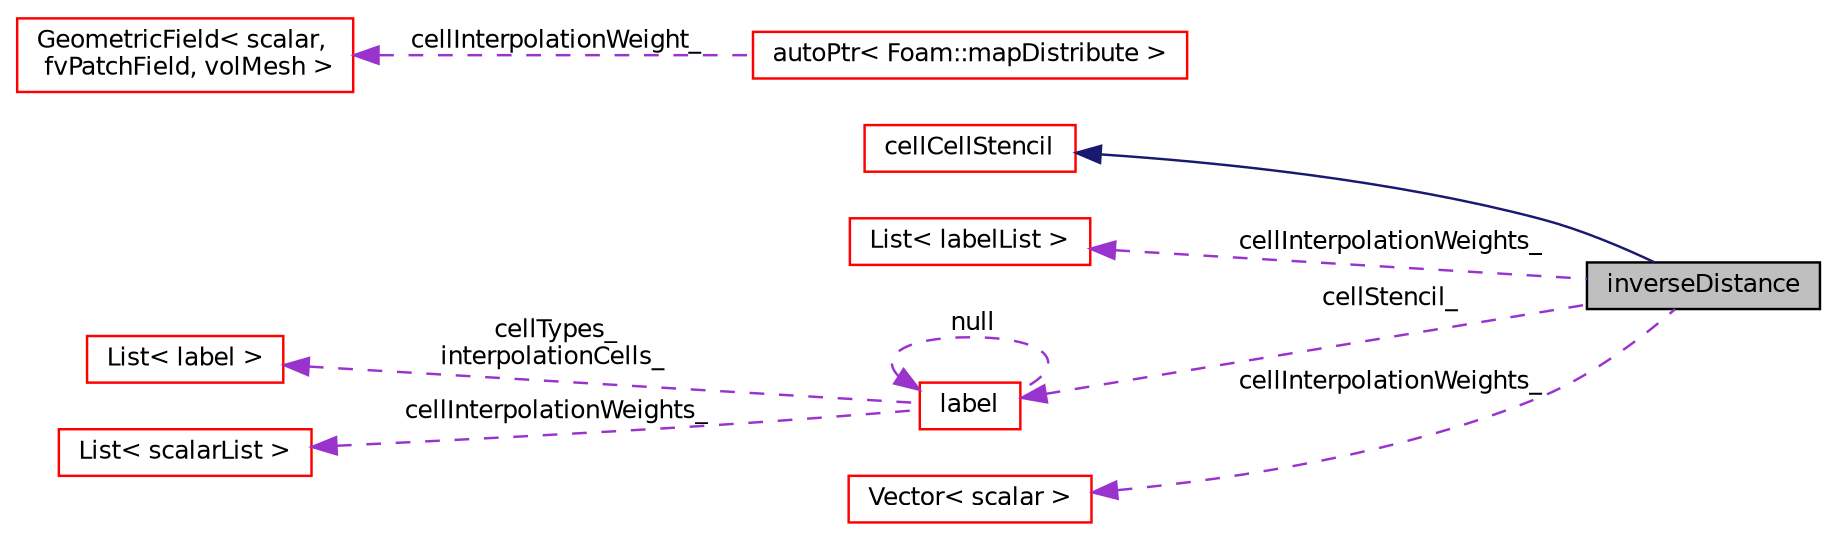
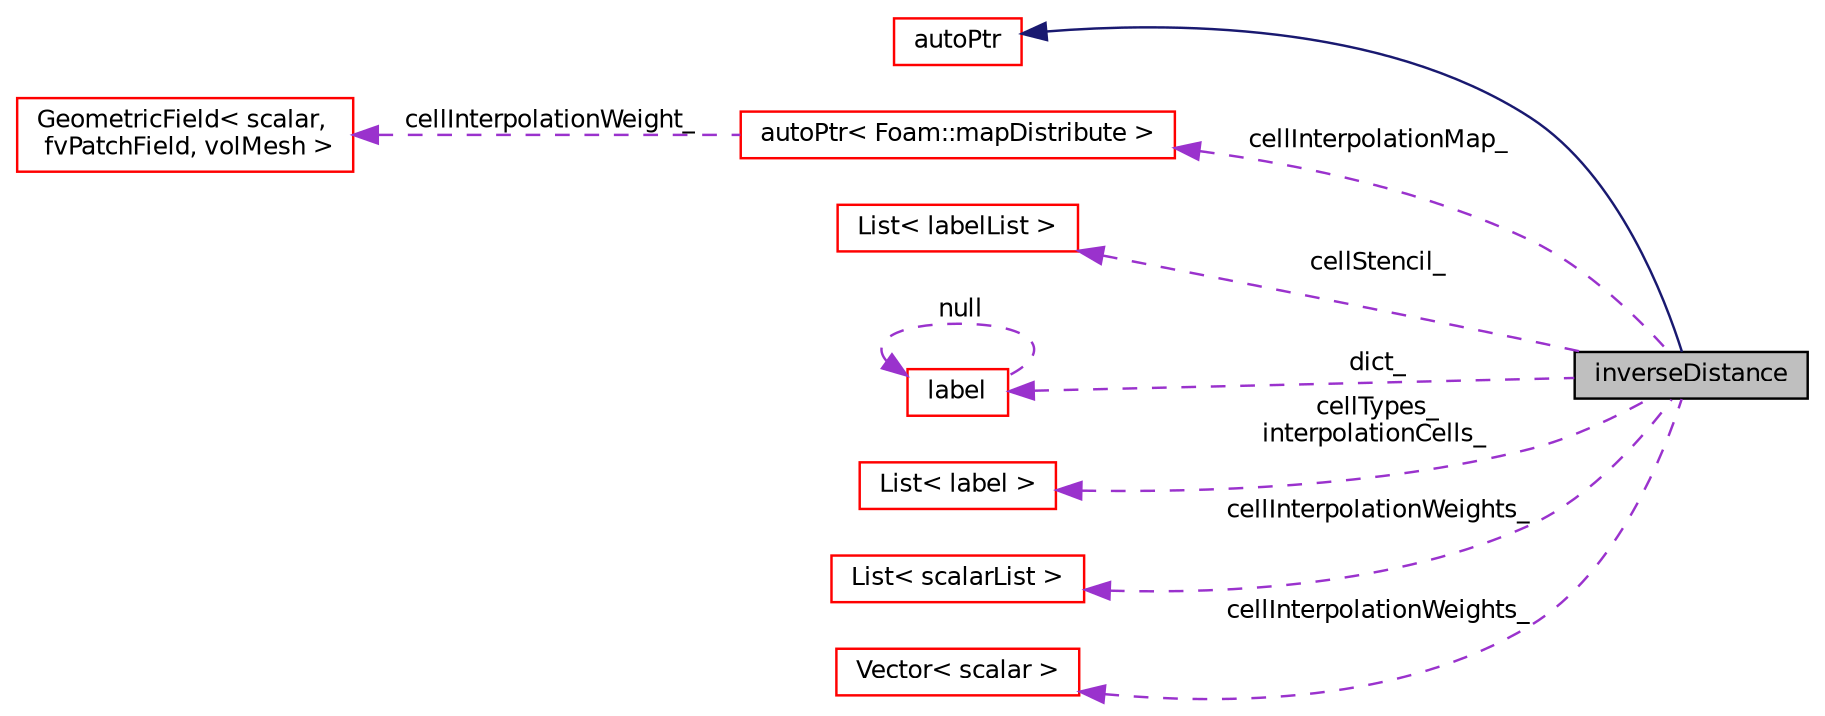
(970, 148) -> (958, 42)
none -> (1454, 209)
(1387, 243) -> (1375, 264)
(1387, 299) -> (1375, 364)
(614, 385) -> (1372, 477)
(628, 430) -> (1418, 563)
